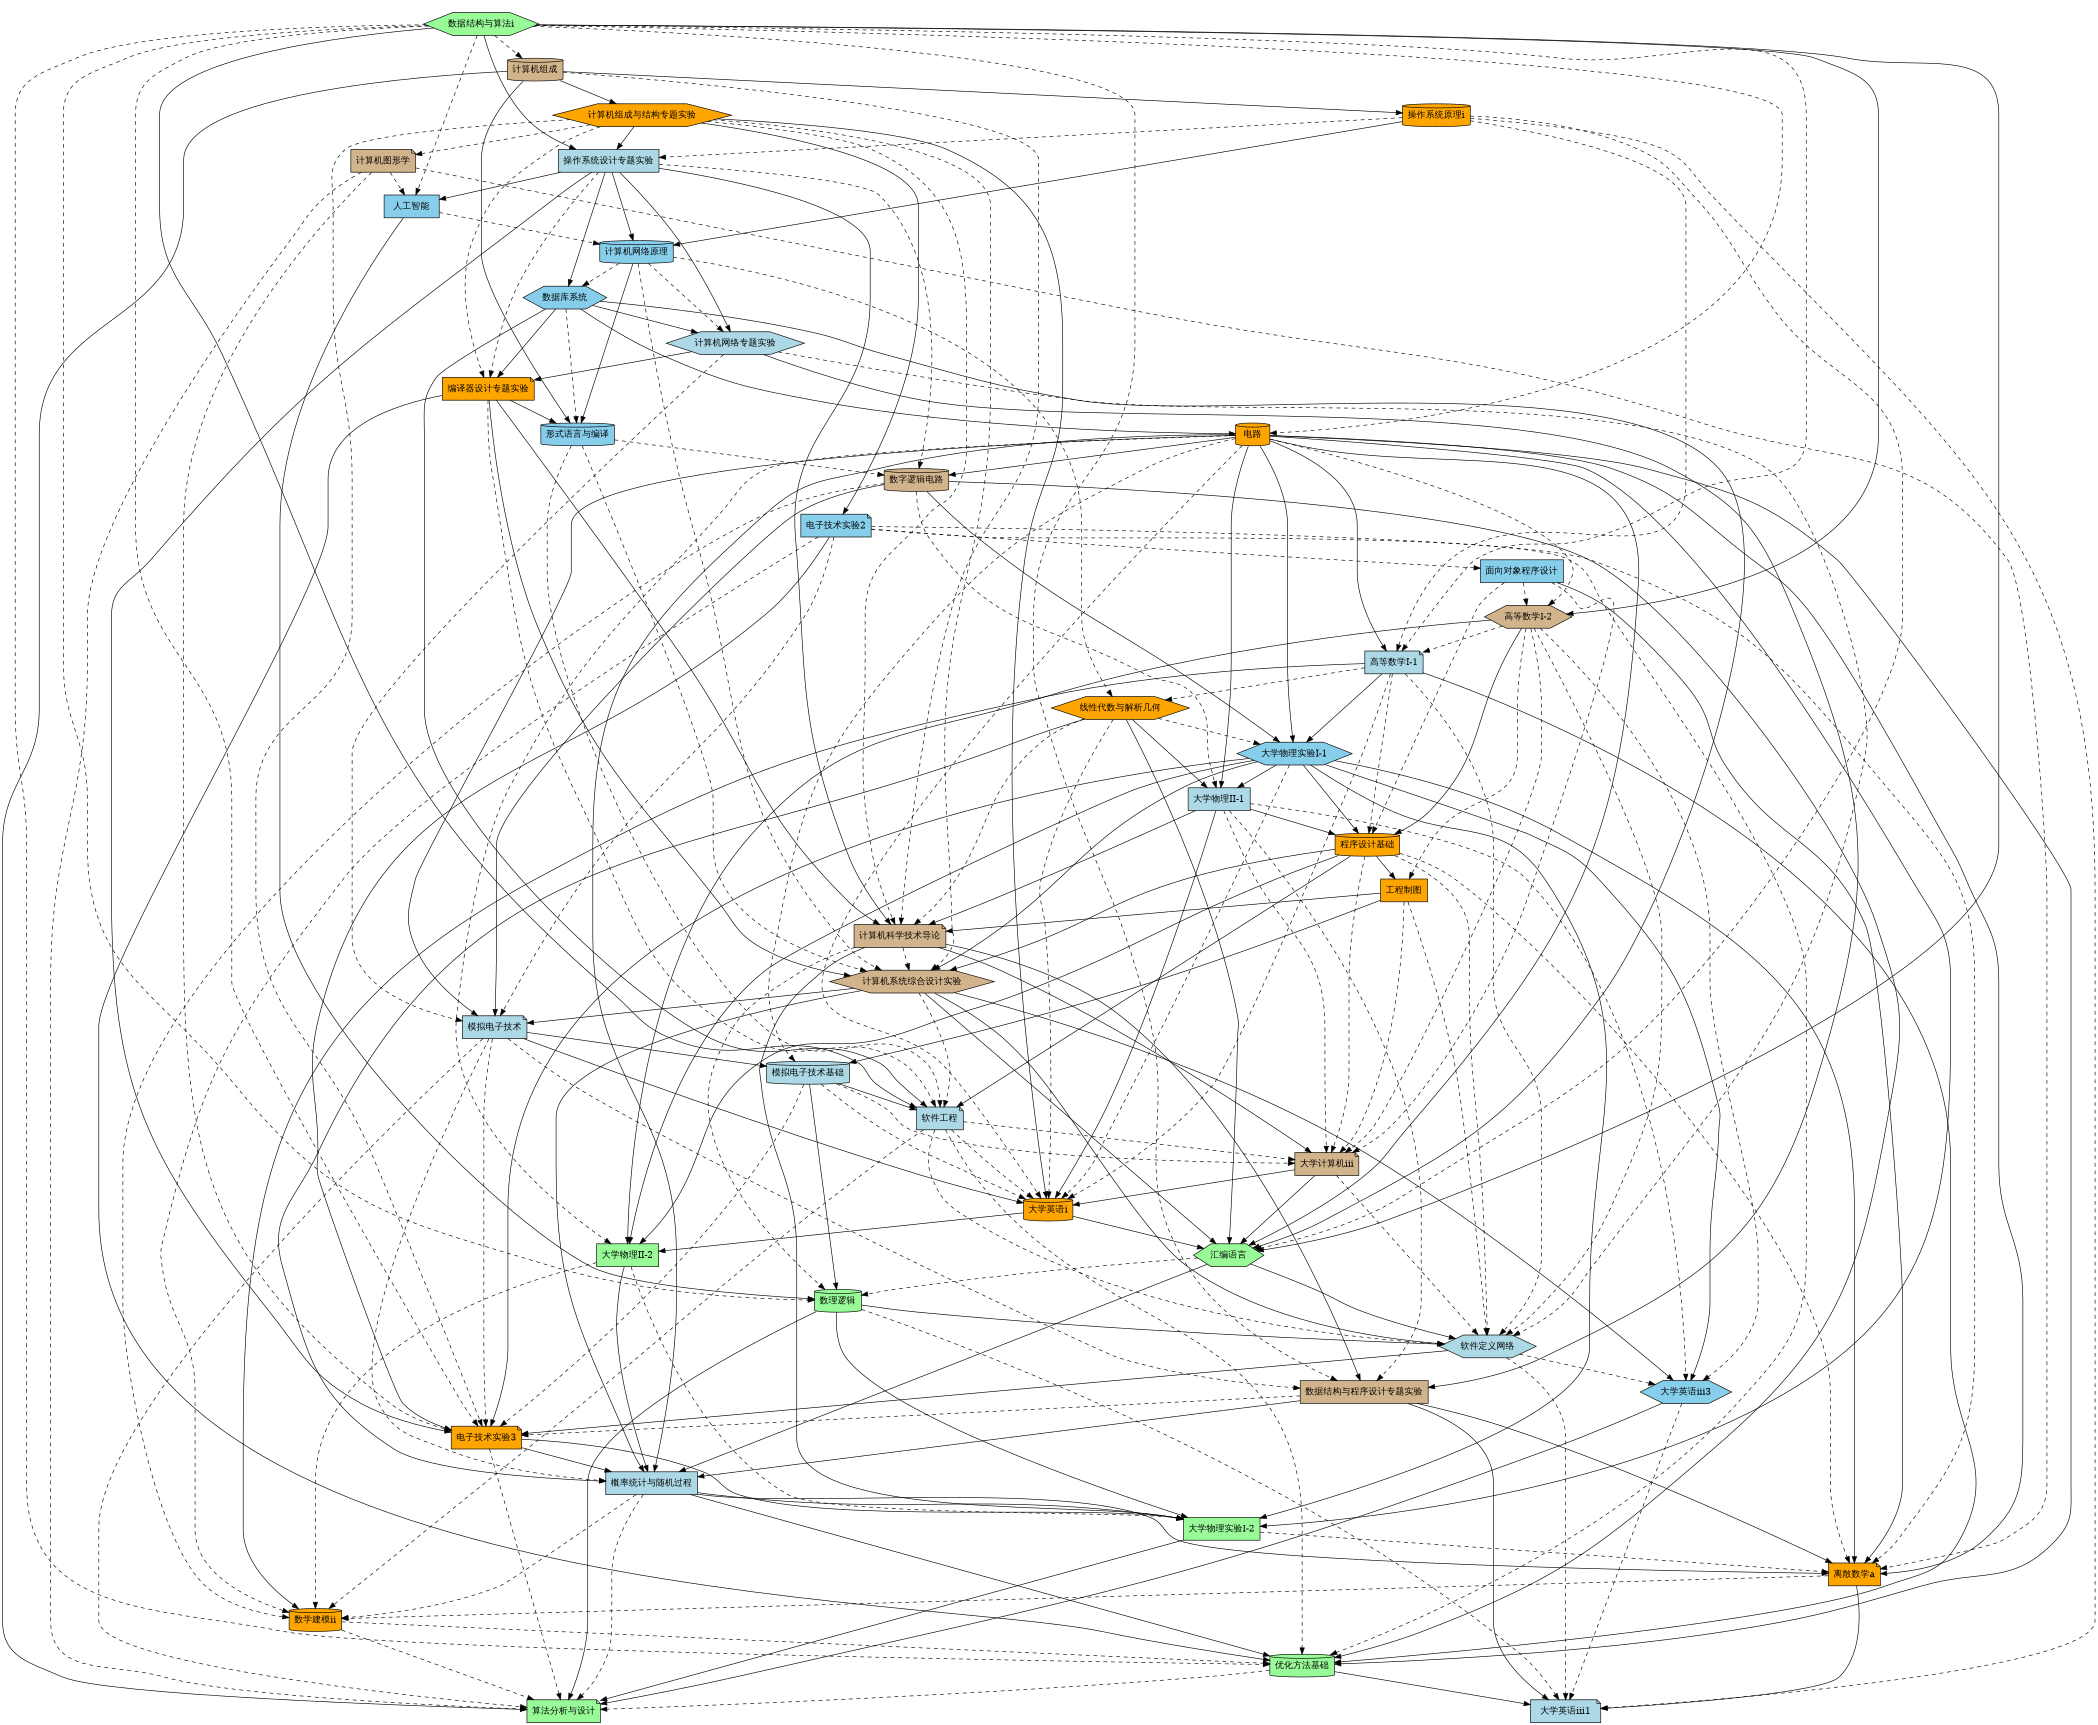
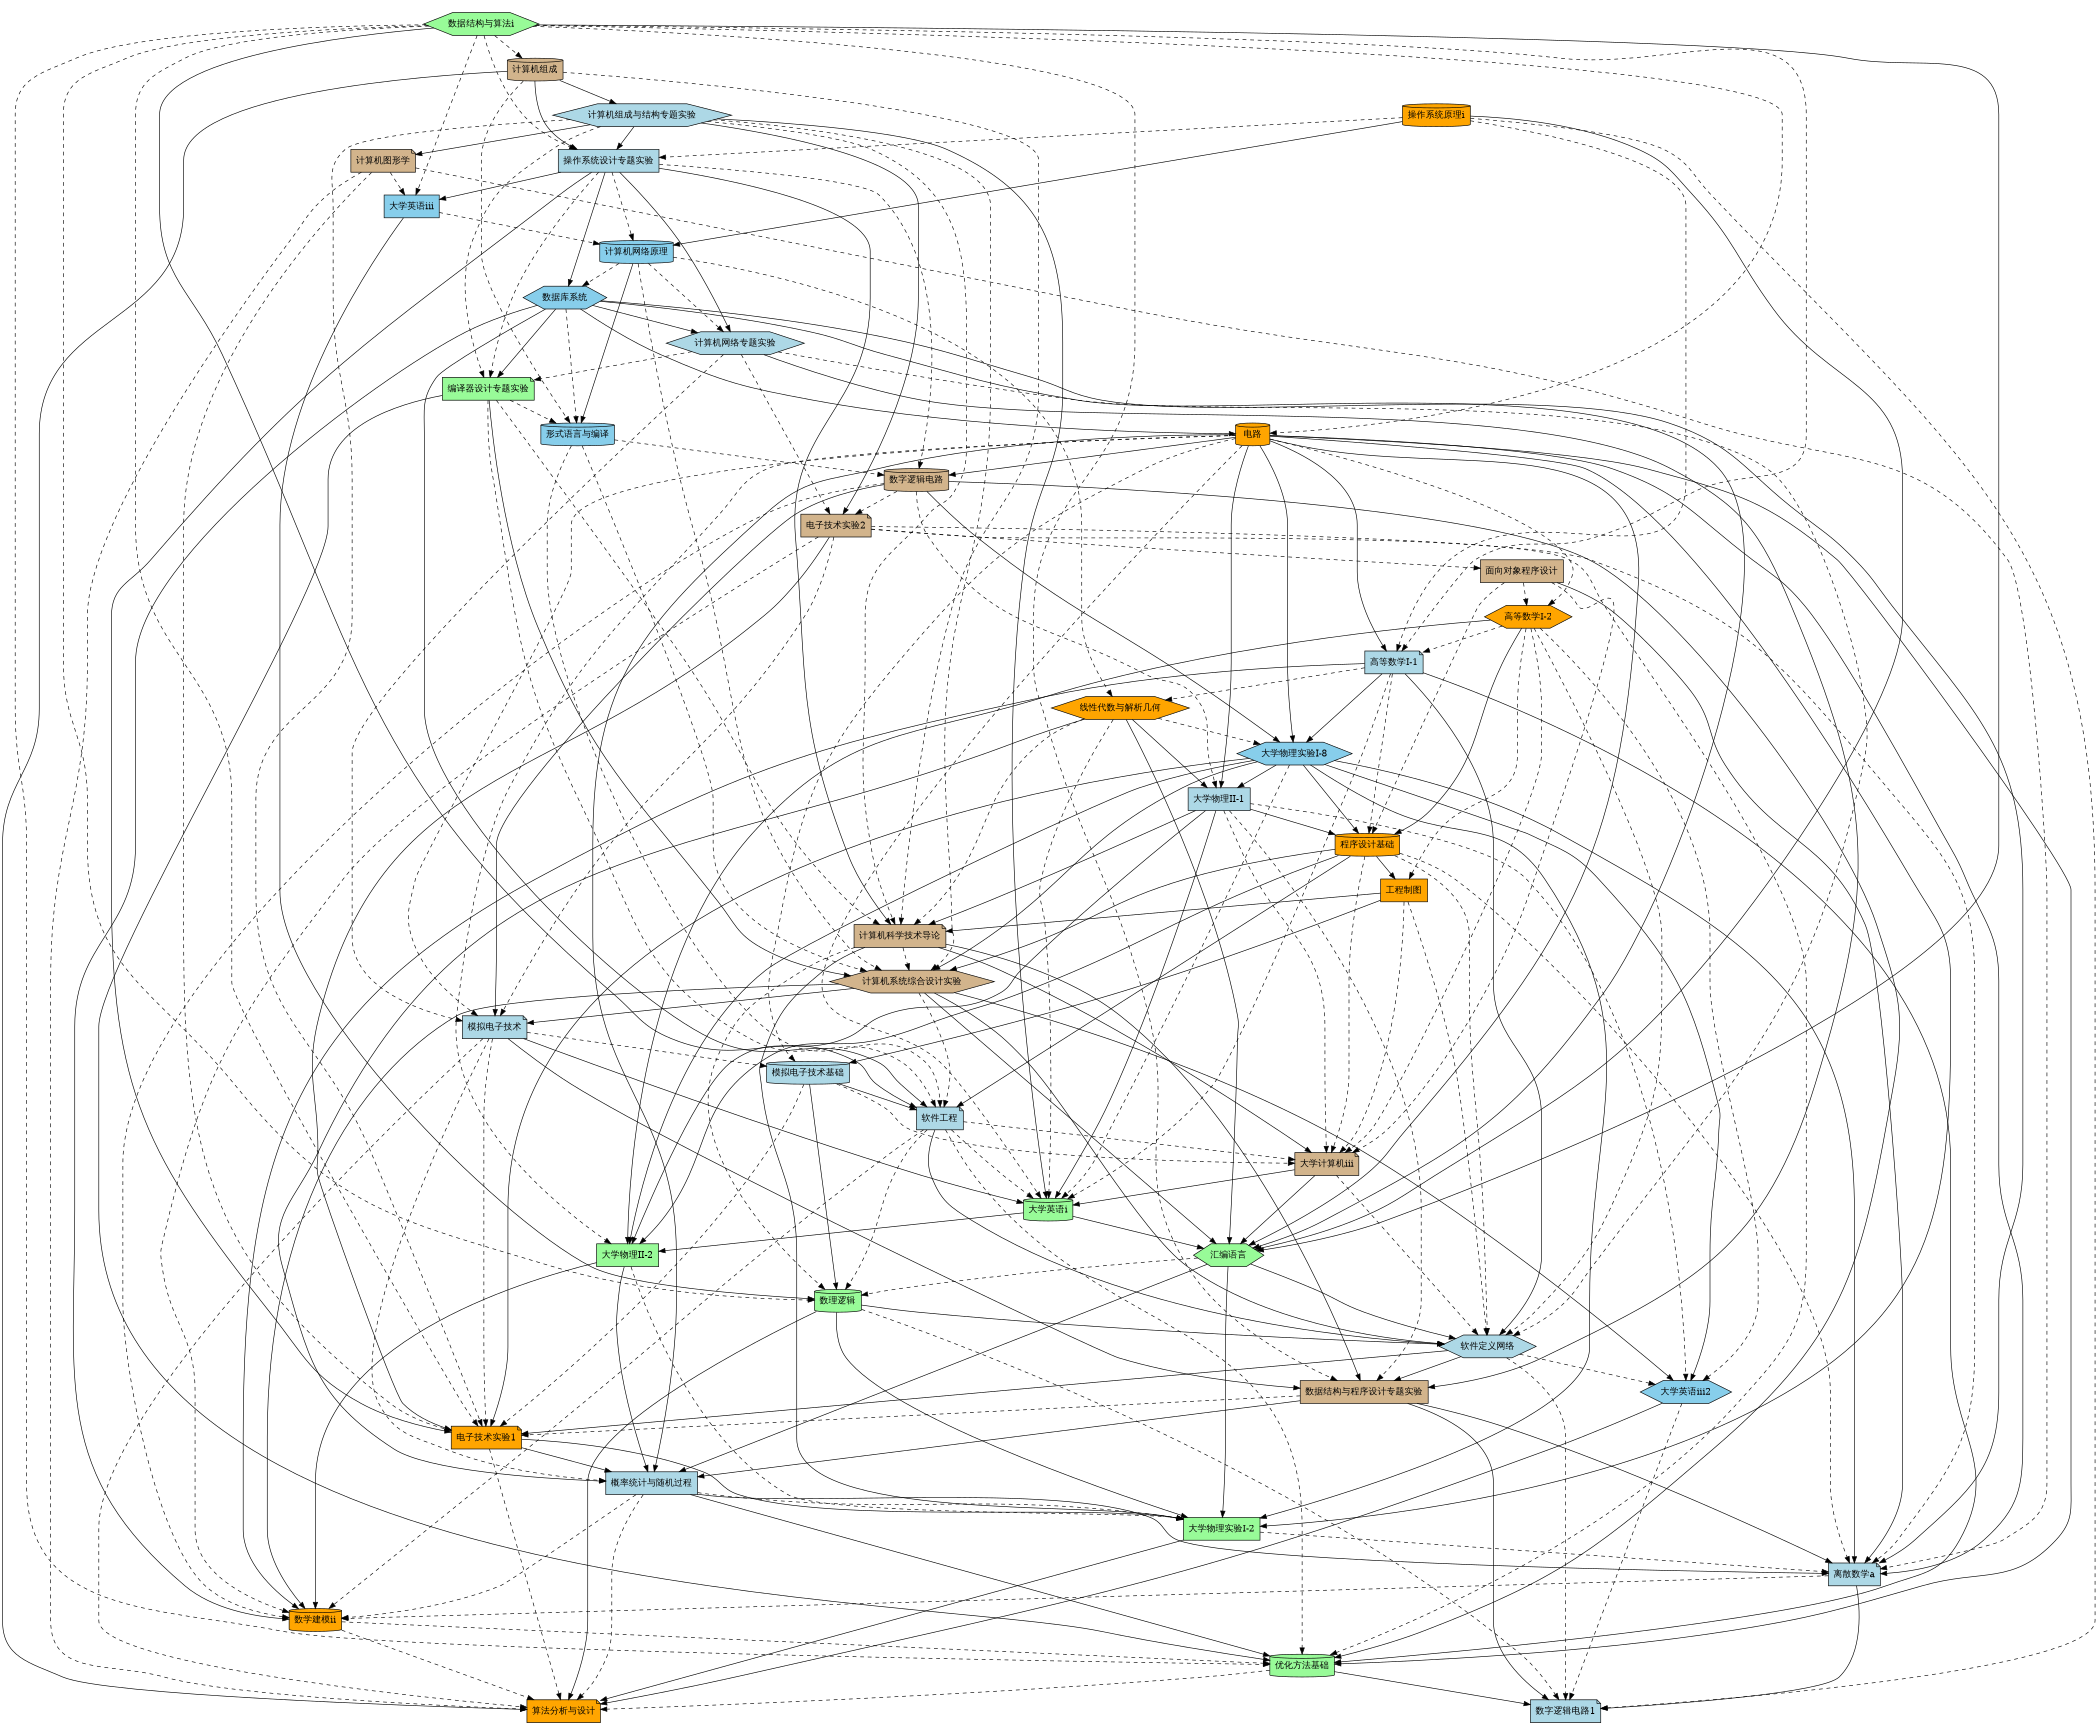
(1833, 65) -> none
(980, 92) -> (541, 116)
(513, 102) -> (513, 102)
(642, 115) -> (642, 115)
(506, 139) -> (506, 139)
(622, 203) -> (622, 203)
(412, 206) -> (412, 206)
(481, 245) -> (481, 245)
(616, 365) -> (616, 365)
(488, 389) -> (488, 389)
(530, 410) -> (530, 410)
none -> (784, 431)
none -> (1773, 491)
(626, 492) -> (626, 492)
none -> (879, 501)
(836, 526) -> (836, 526)
(1522, 571) -> (1522, 571)
(1528, 617) -> (1528, 617)
(686, 662) -> (686, 662)
(1890, 671) -> (1890, 671)
(1295, 754) -> (1295, 754)
none -> (131, 881)
(1495, 1000) -> (1495, 1000)
none -> (898, 1011)
(632, 1047) -> (644, 1049)
(556, 1128) -> (359, 1109)
(916, 1148) -> none
none -> (883, 1204)
(1048, 1210) -> (1048, 1210)
(887, 1249) -> (887, 1249)
(1145, 1294) -> (1145, 1294)
(391, 1352) -> (391, 1352)
none -> (1431, 1368)
none -> (1226, 1389)
(1686, 1392) -> (1686, 1392)
(486, 1438) -> (486, 1438)
(925, 1504) -> (925, 1504)
(1854, 1574) -> (1854, 1574)
(564, 1711) -> (564, 1711)
(1566, 1711) -> (1566, 1711)
